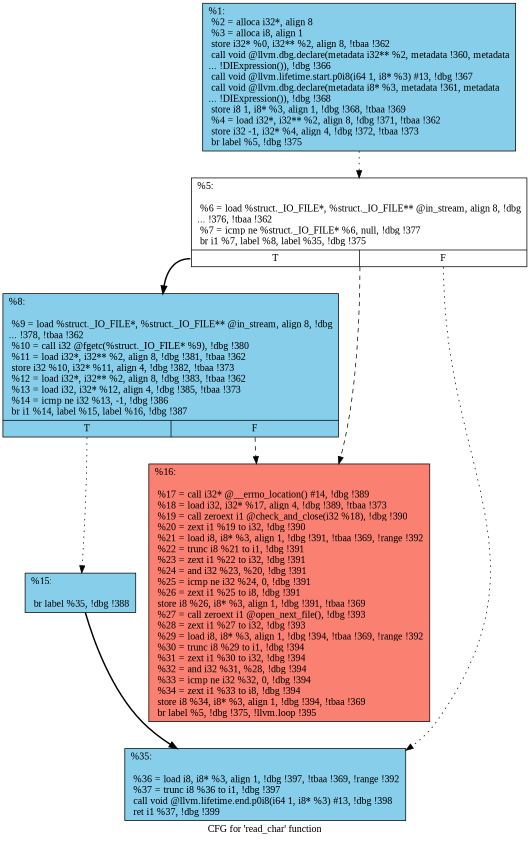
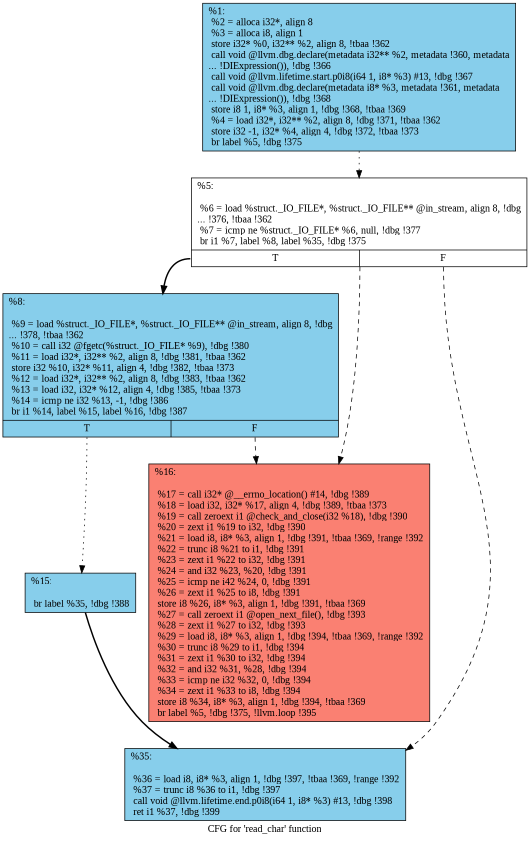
(485, 516) -> (485, 516)
(233, 582) -> (233, 582)
